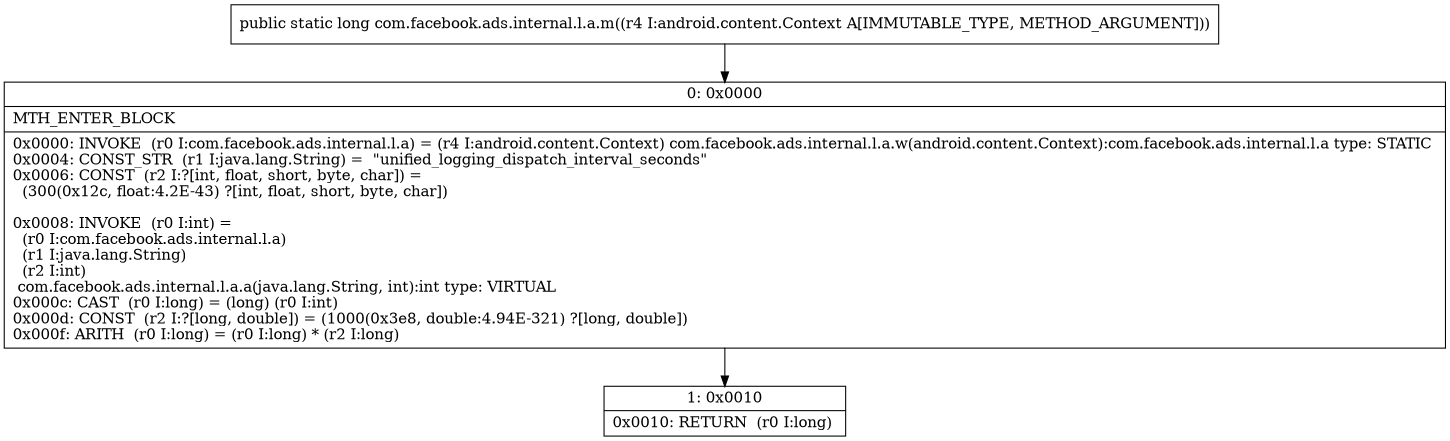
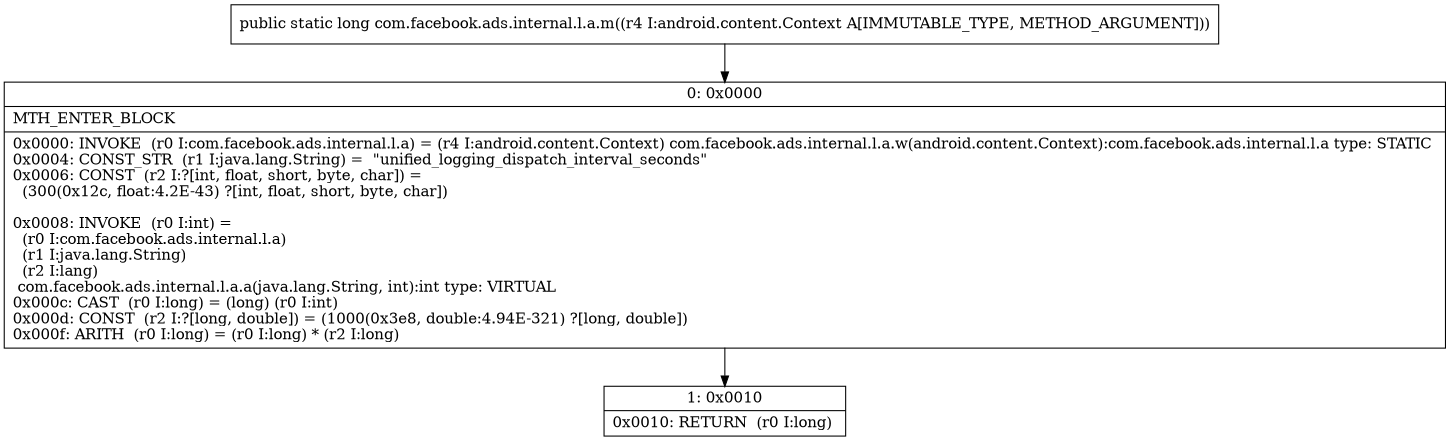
(50, 271) -> (56, 271)
